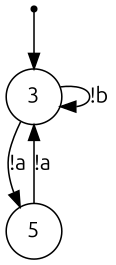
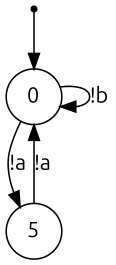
(34, 97) -> (34, 97)
